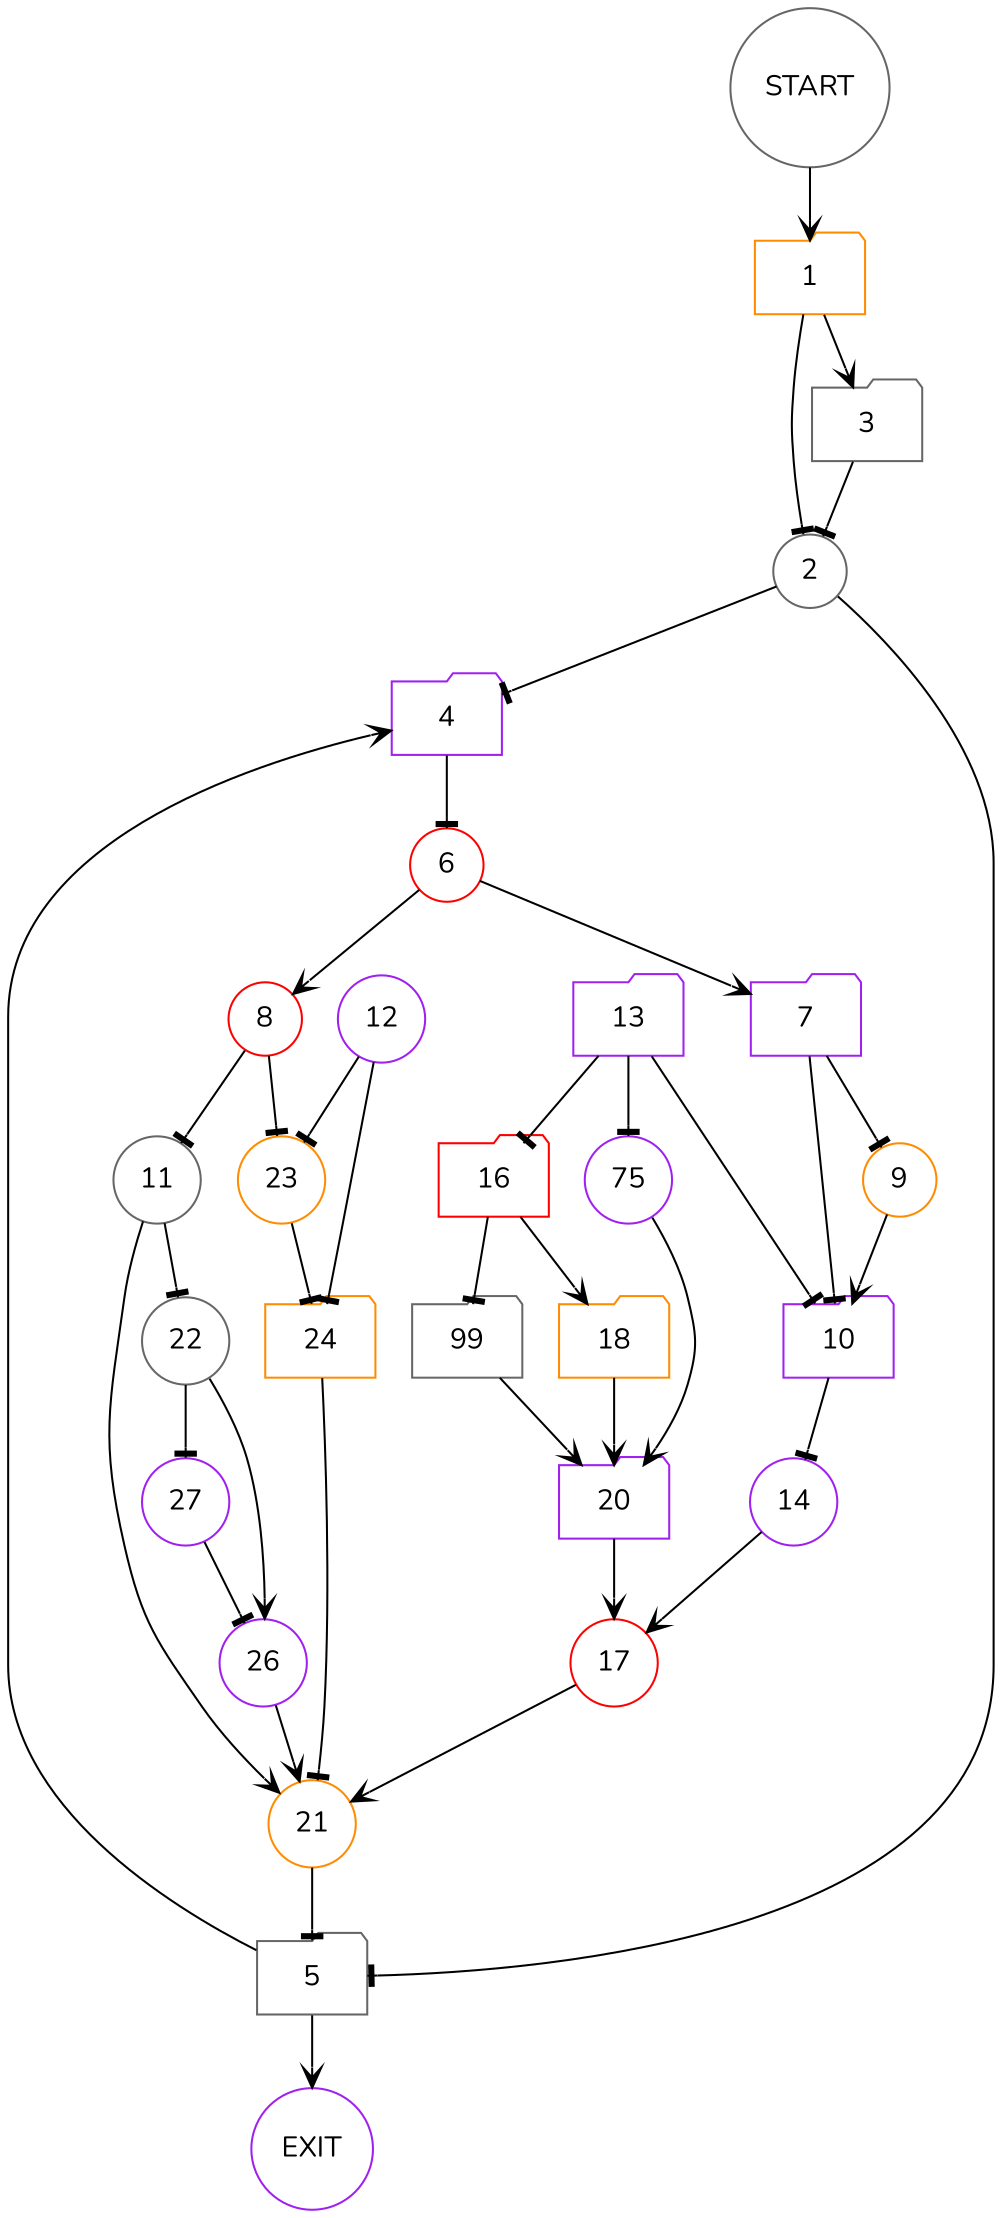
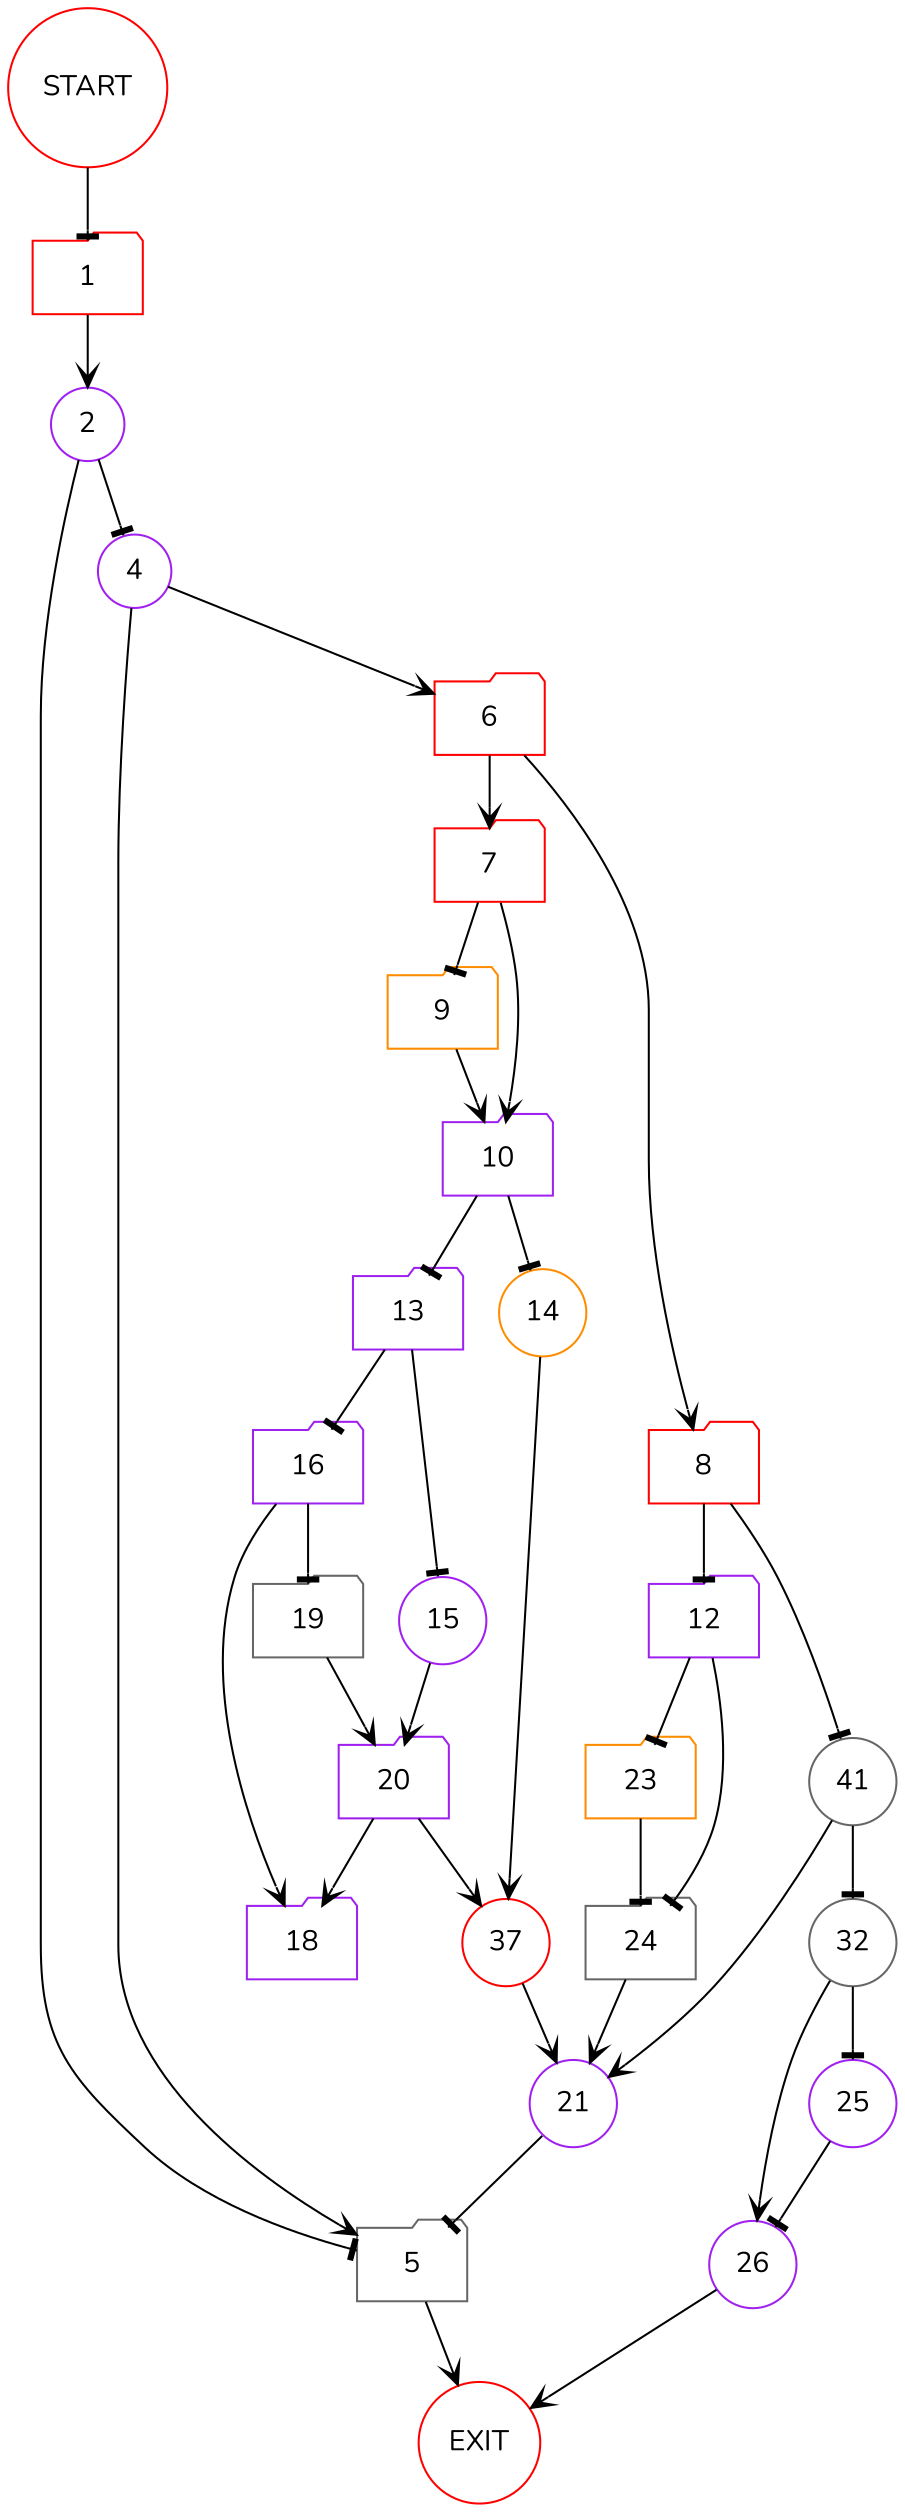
(810, 88) -> (88, 88)
(810, 194) -> (88, 199)
(810, 278) -> (88, 277)
(792, 419) -> (88, 341)
(867, 424) -> none
(810, 571) -> (88, 424)
(447, 718) -> (135, 571)
(447, 787) -> (291, 636)
(447, 865) -> (490, 718)
(265, 1019) -> (704, 1467)
(382, 1019) -> (704, 1621)
(806, 1019) -> (490, 865)
(272, 1091) -> (704, 1538)
(730, 1175) -> (456, 1231)
(822, 1175) -> (518, 1001)
(157, 1180) -> (853, 1782)
(282, 1180) -> (641, 1782)
(494, 1180) -> (308, 1467)
(628, 1180) -> (443, 1621)
(900, 1180) -> (443, 1012)
(8, 1293) -> (118, 1462)
(186, 1341) -> (853, 1943)
(320, 1341) -> (641, 1943)
(467, 1341) -> (308, 1621)
(614, 1341) -> (302, 1943)
(614, 1411) -> (353, 1853)
(186, 1502) -> (853, 2104)
(794, 1502) -> (543, 1313)
(327, 1574) -> (612, 2012)
(614, 1663) -> (506, 1943)
(285, 1734) -> (632, 2343)
(312, 1824) -> (573, 2104)
(312, 2149) -> (479, 2443)
